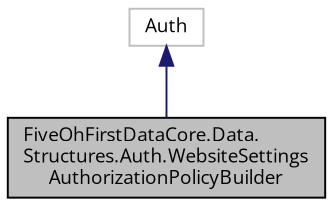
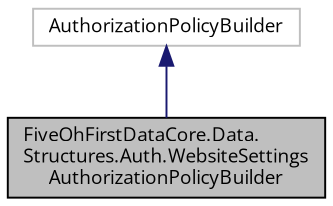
(166, 27) -> (166, 27)
